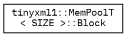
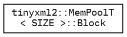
(63, 19) -> (63, 19)
